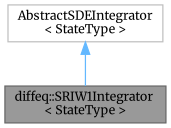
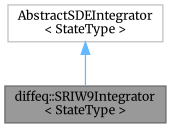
(85, 104) -> (85, 104)
